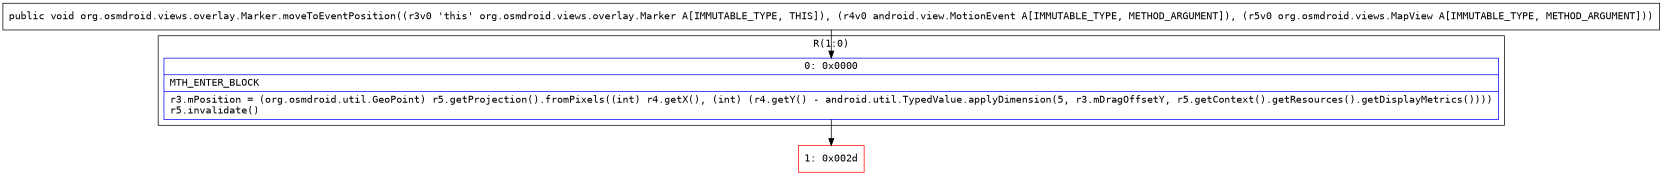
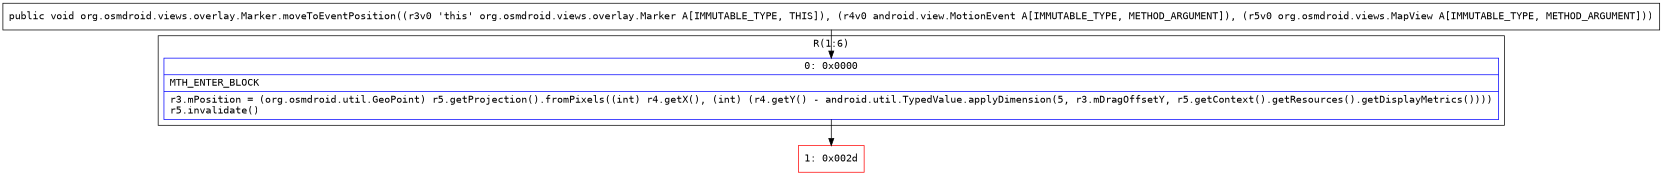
(831, 44) -> (831, 44)
